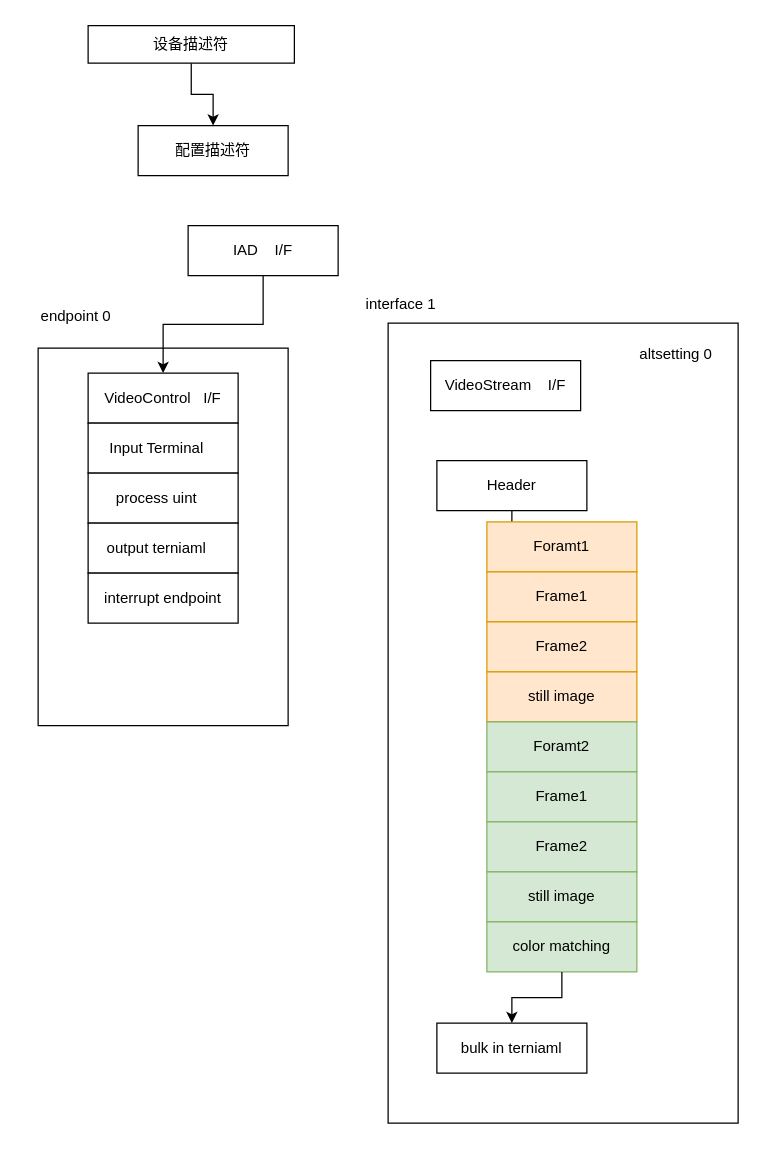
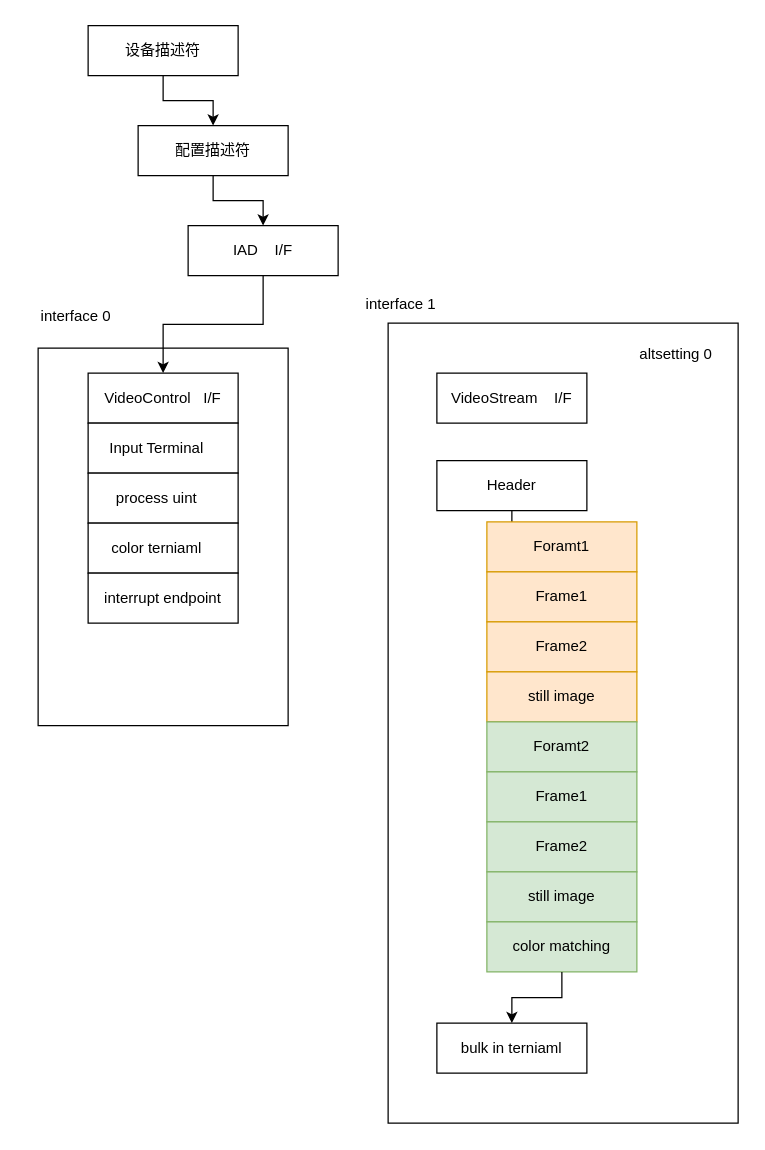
(191, 44) -> (163, 51)
none -> (234, 201)
(76, 317) -> (76, 317)
(506, 386) -> (512, 398)
(163, 548) -> (163, 548)
